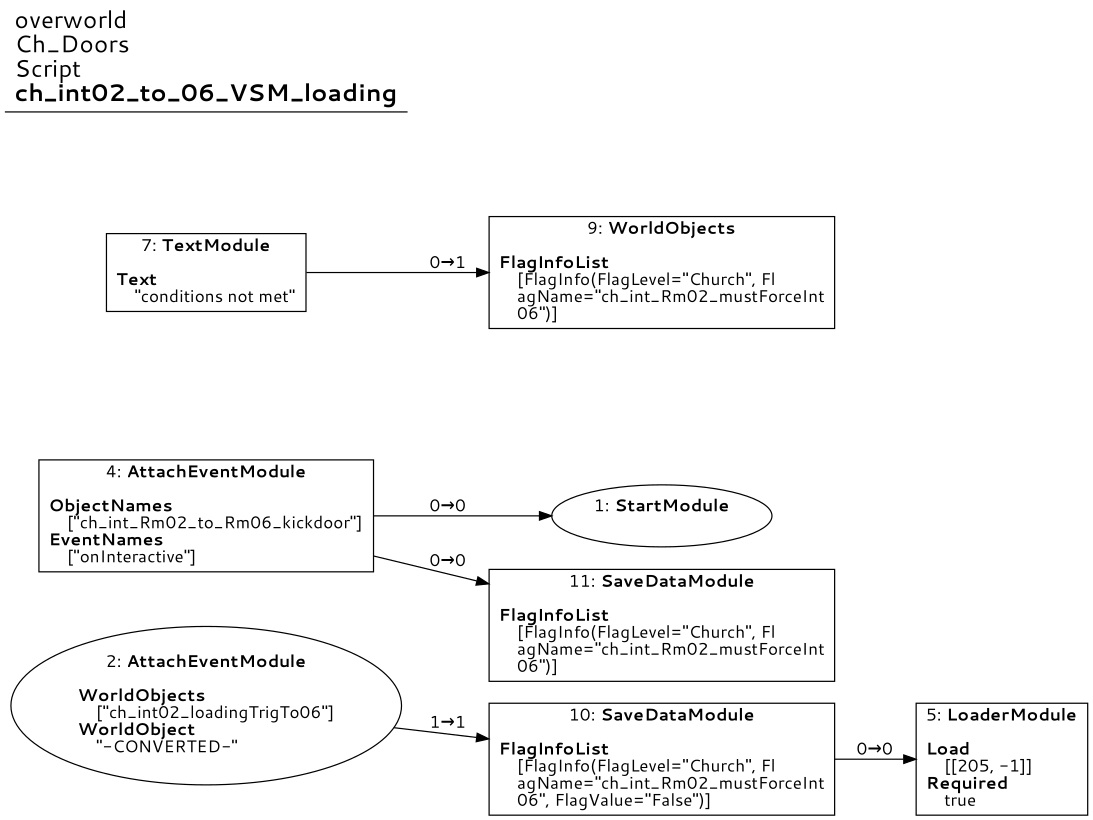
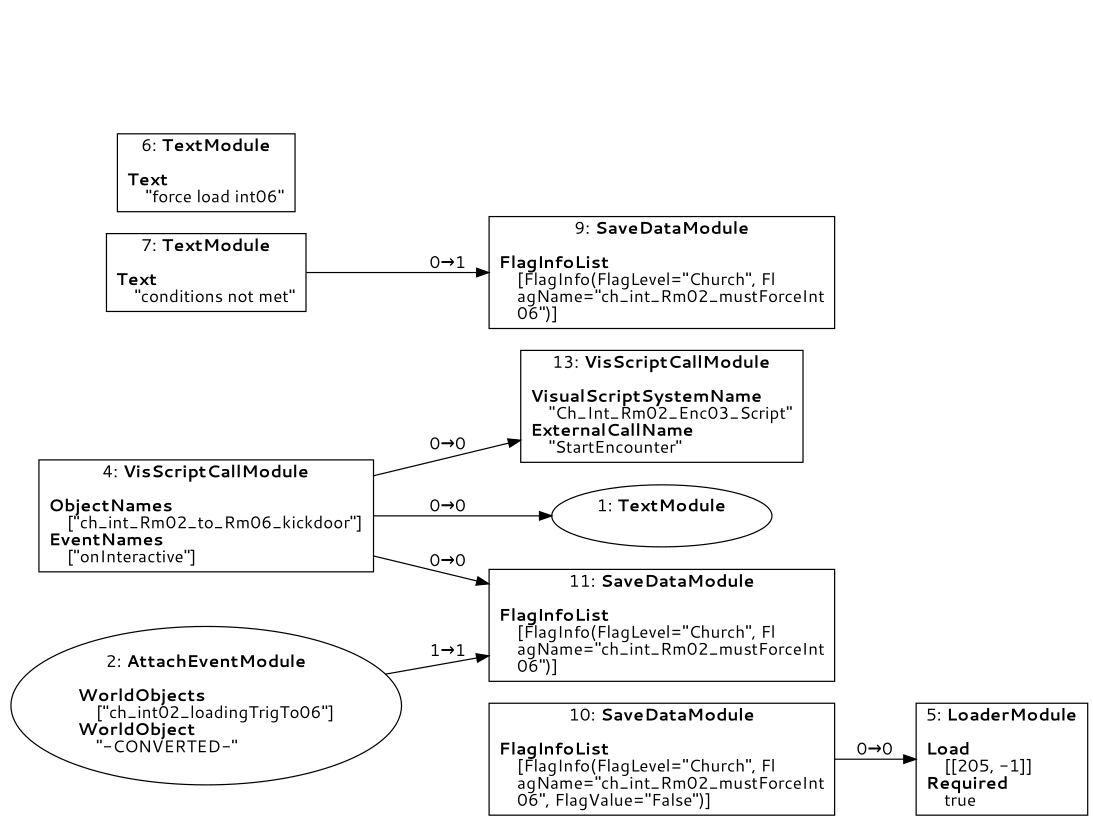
(206, 58) -> none
none -> (206, 173)
(672, 229) -> (672, 229)
none -> (662, 406)
(217, 472) -> (217, 472)
(672, 506) -> (672, 506)
(435, 733) -> (431, 666)
